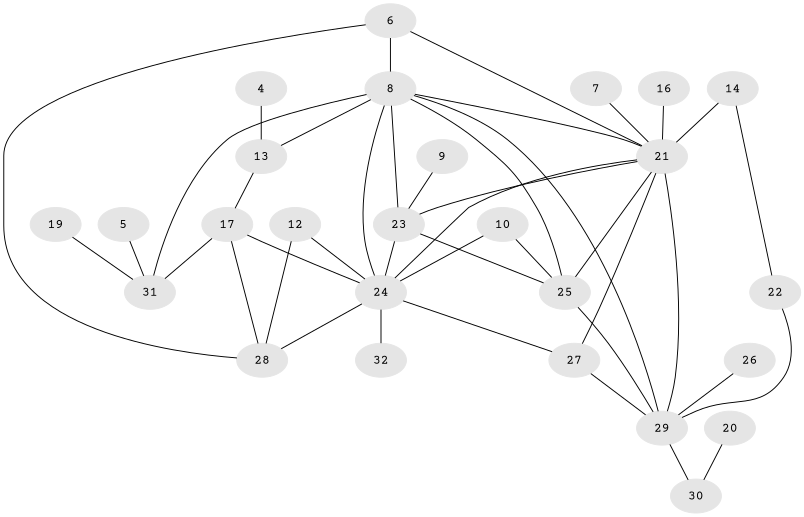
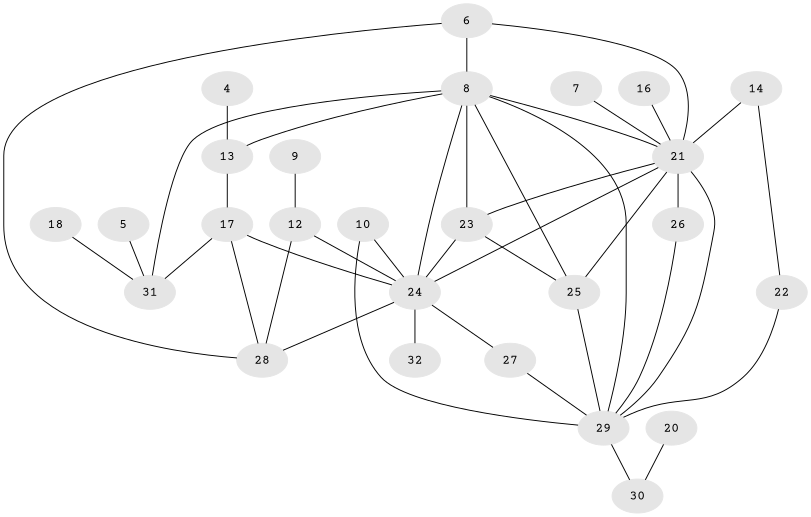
(421, 191) -> (295, 191)
(56, 224) -> (56, 224)
(534, 258) -> (408, 393)
(621, 259) -> (678, 191)
